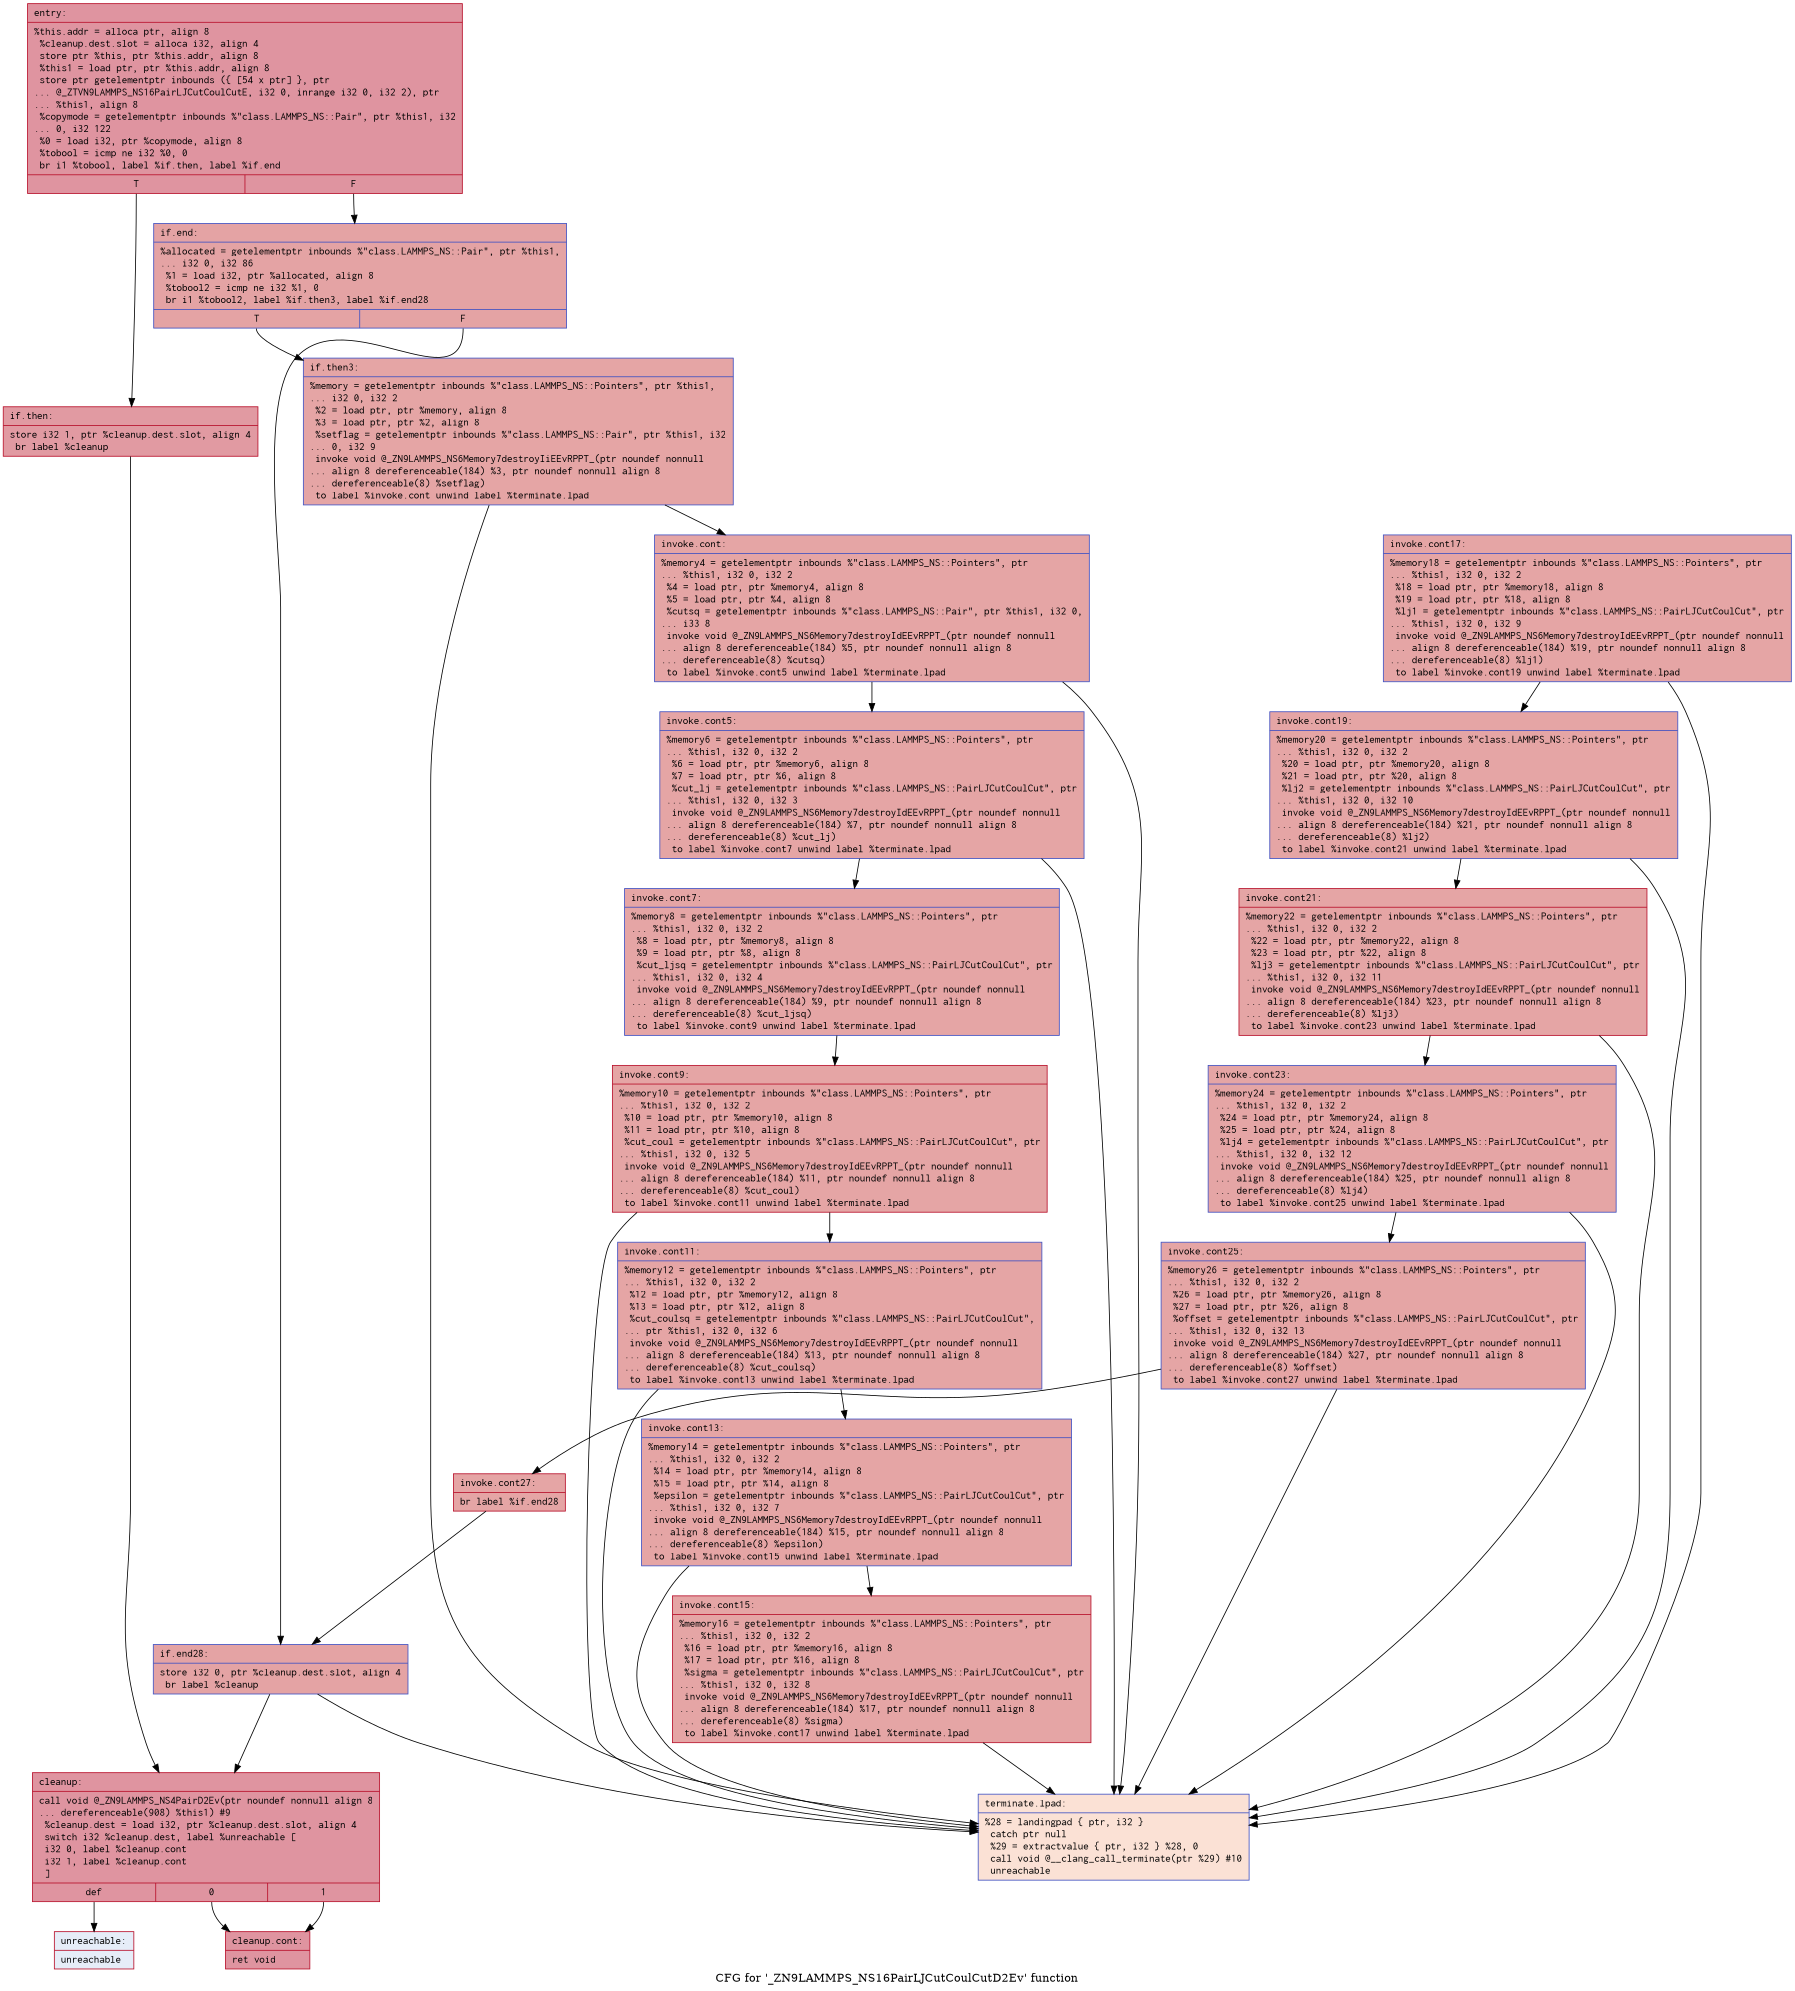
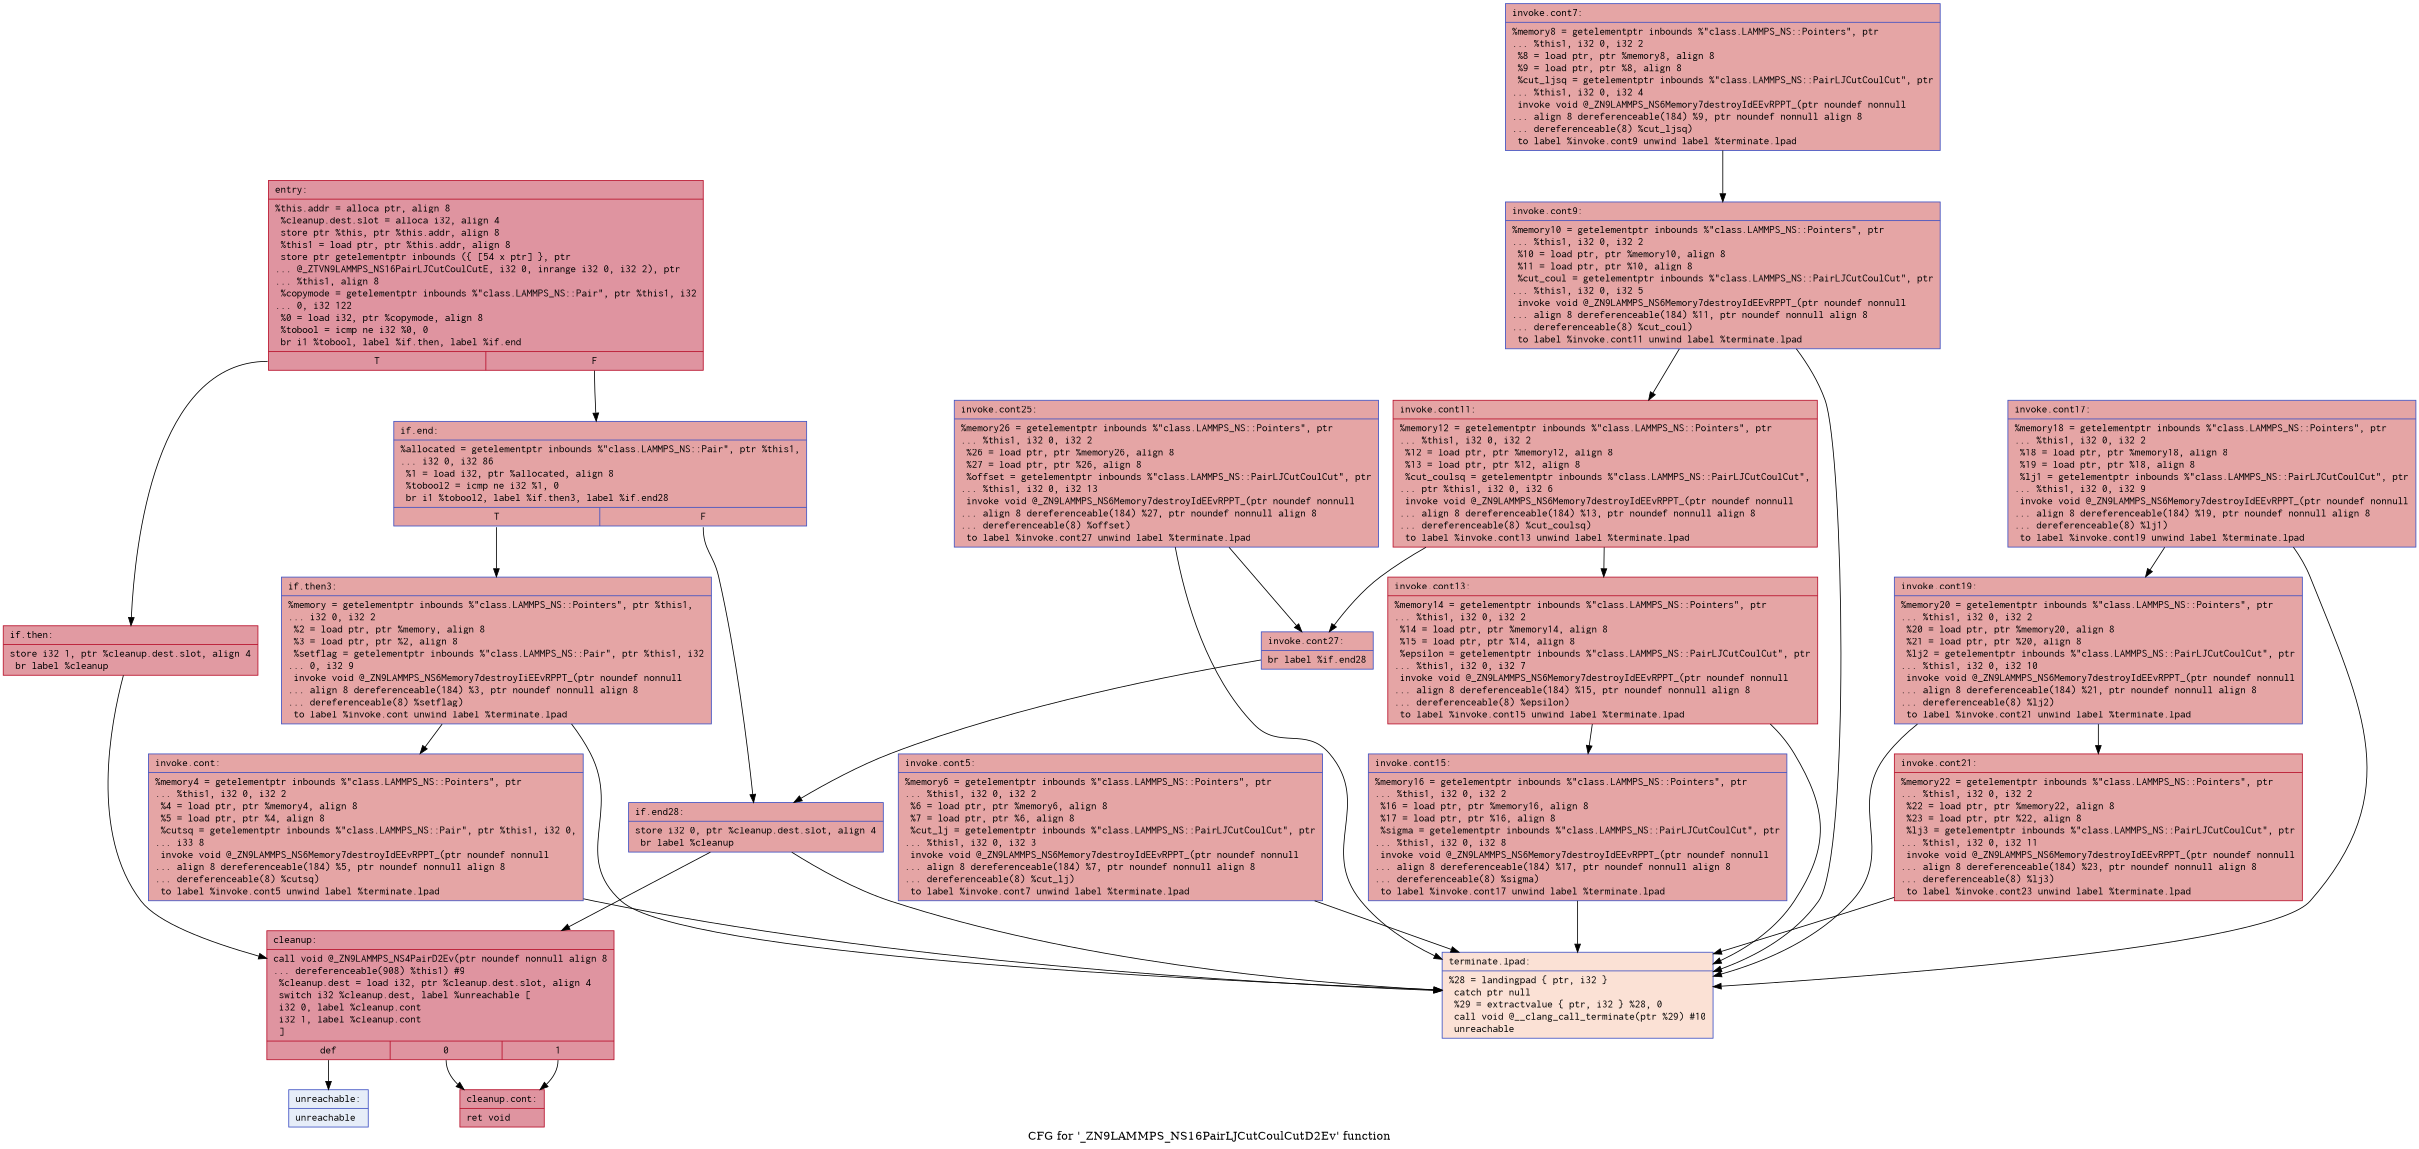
(872, 693) -> none
(858, 870) -> none
(830, 1139) -> (1723, 275)
(1412, 1139) -> none
(830, 1316) -> (1605, 474)
(509, 1492) -> (1317, 651)
(857, 1492) -> (1603, 651)
(882, 1669) -> (1578, 827)
(629, 1734) -> (1375, 581)
(94, 1950) -> (328, 1108)
